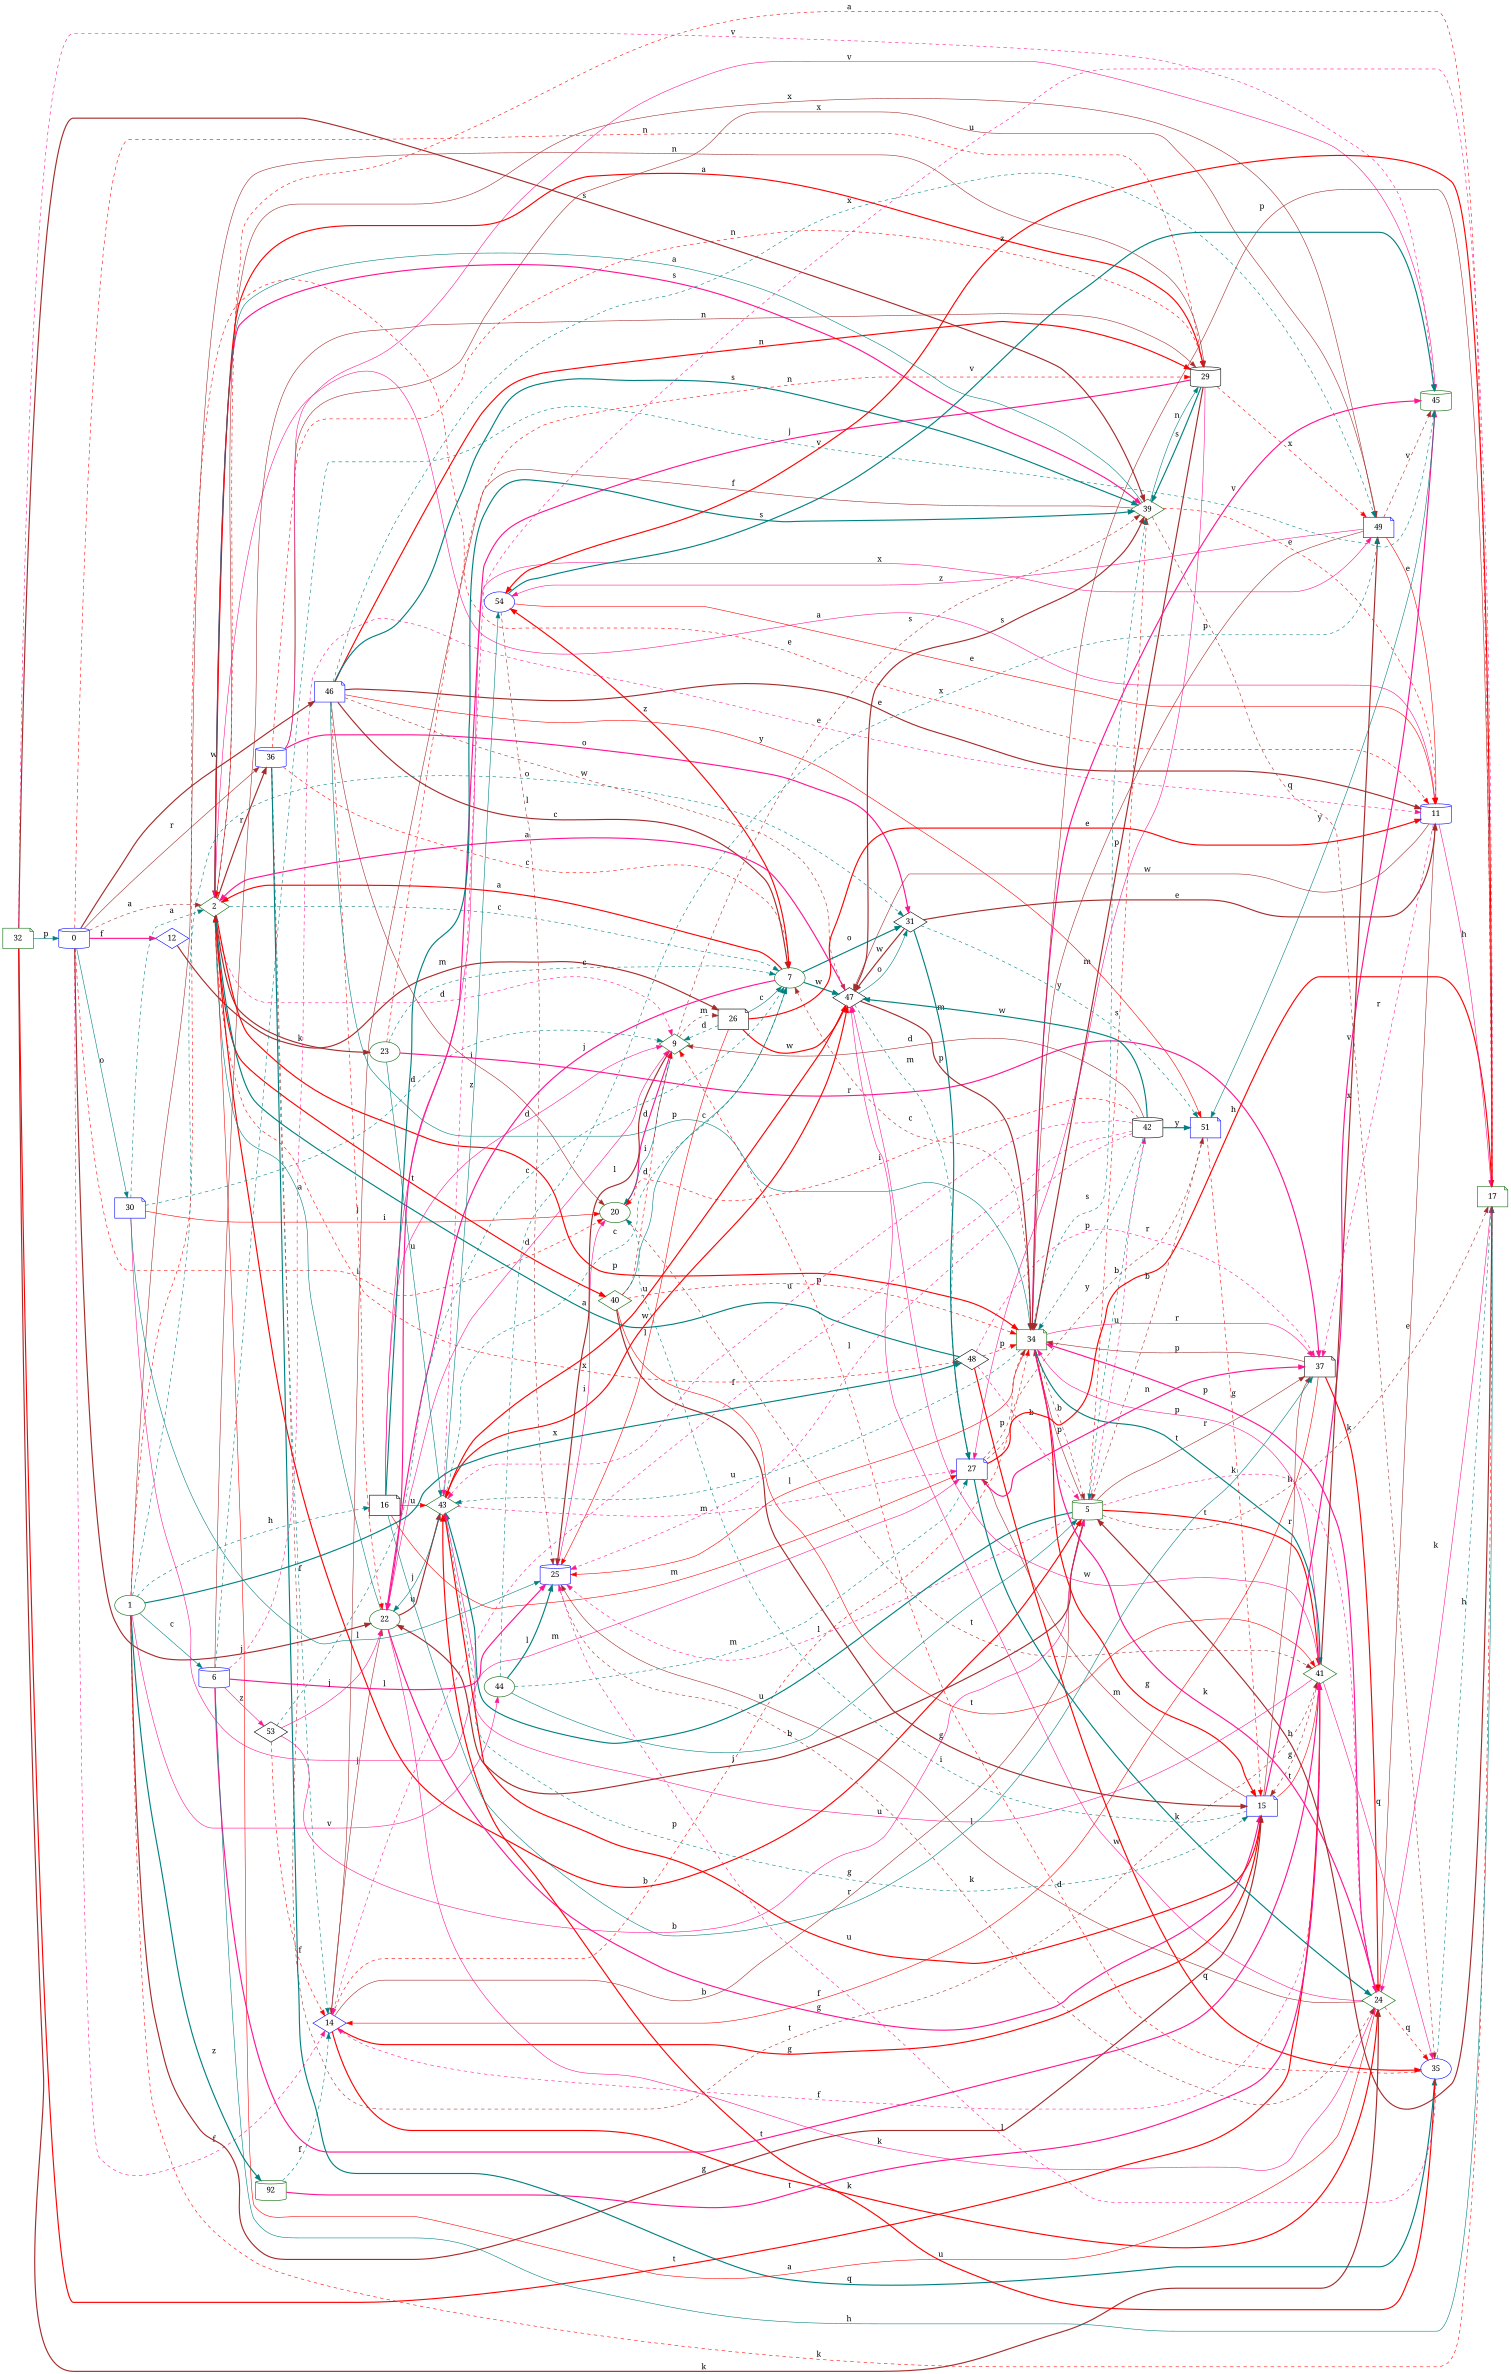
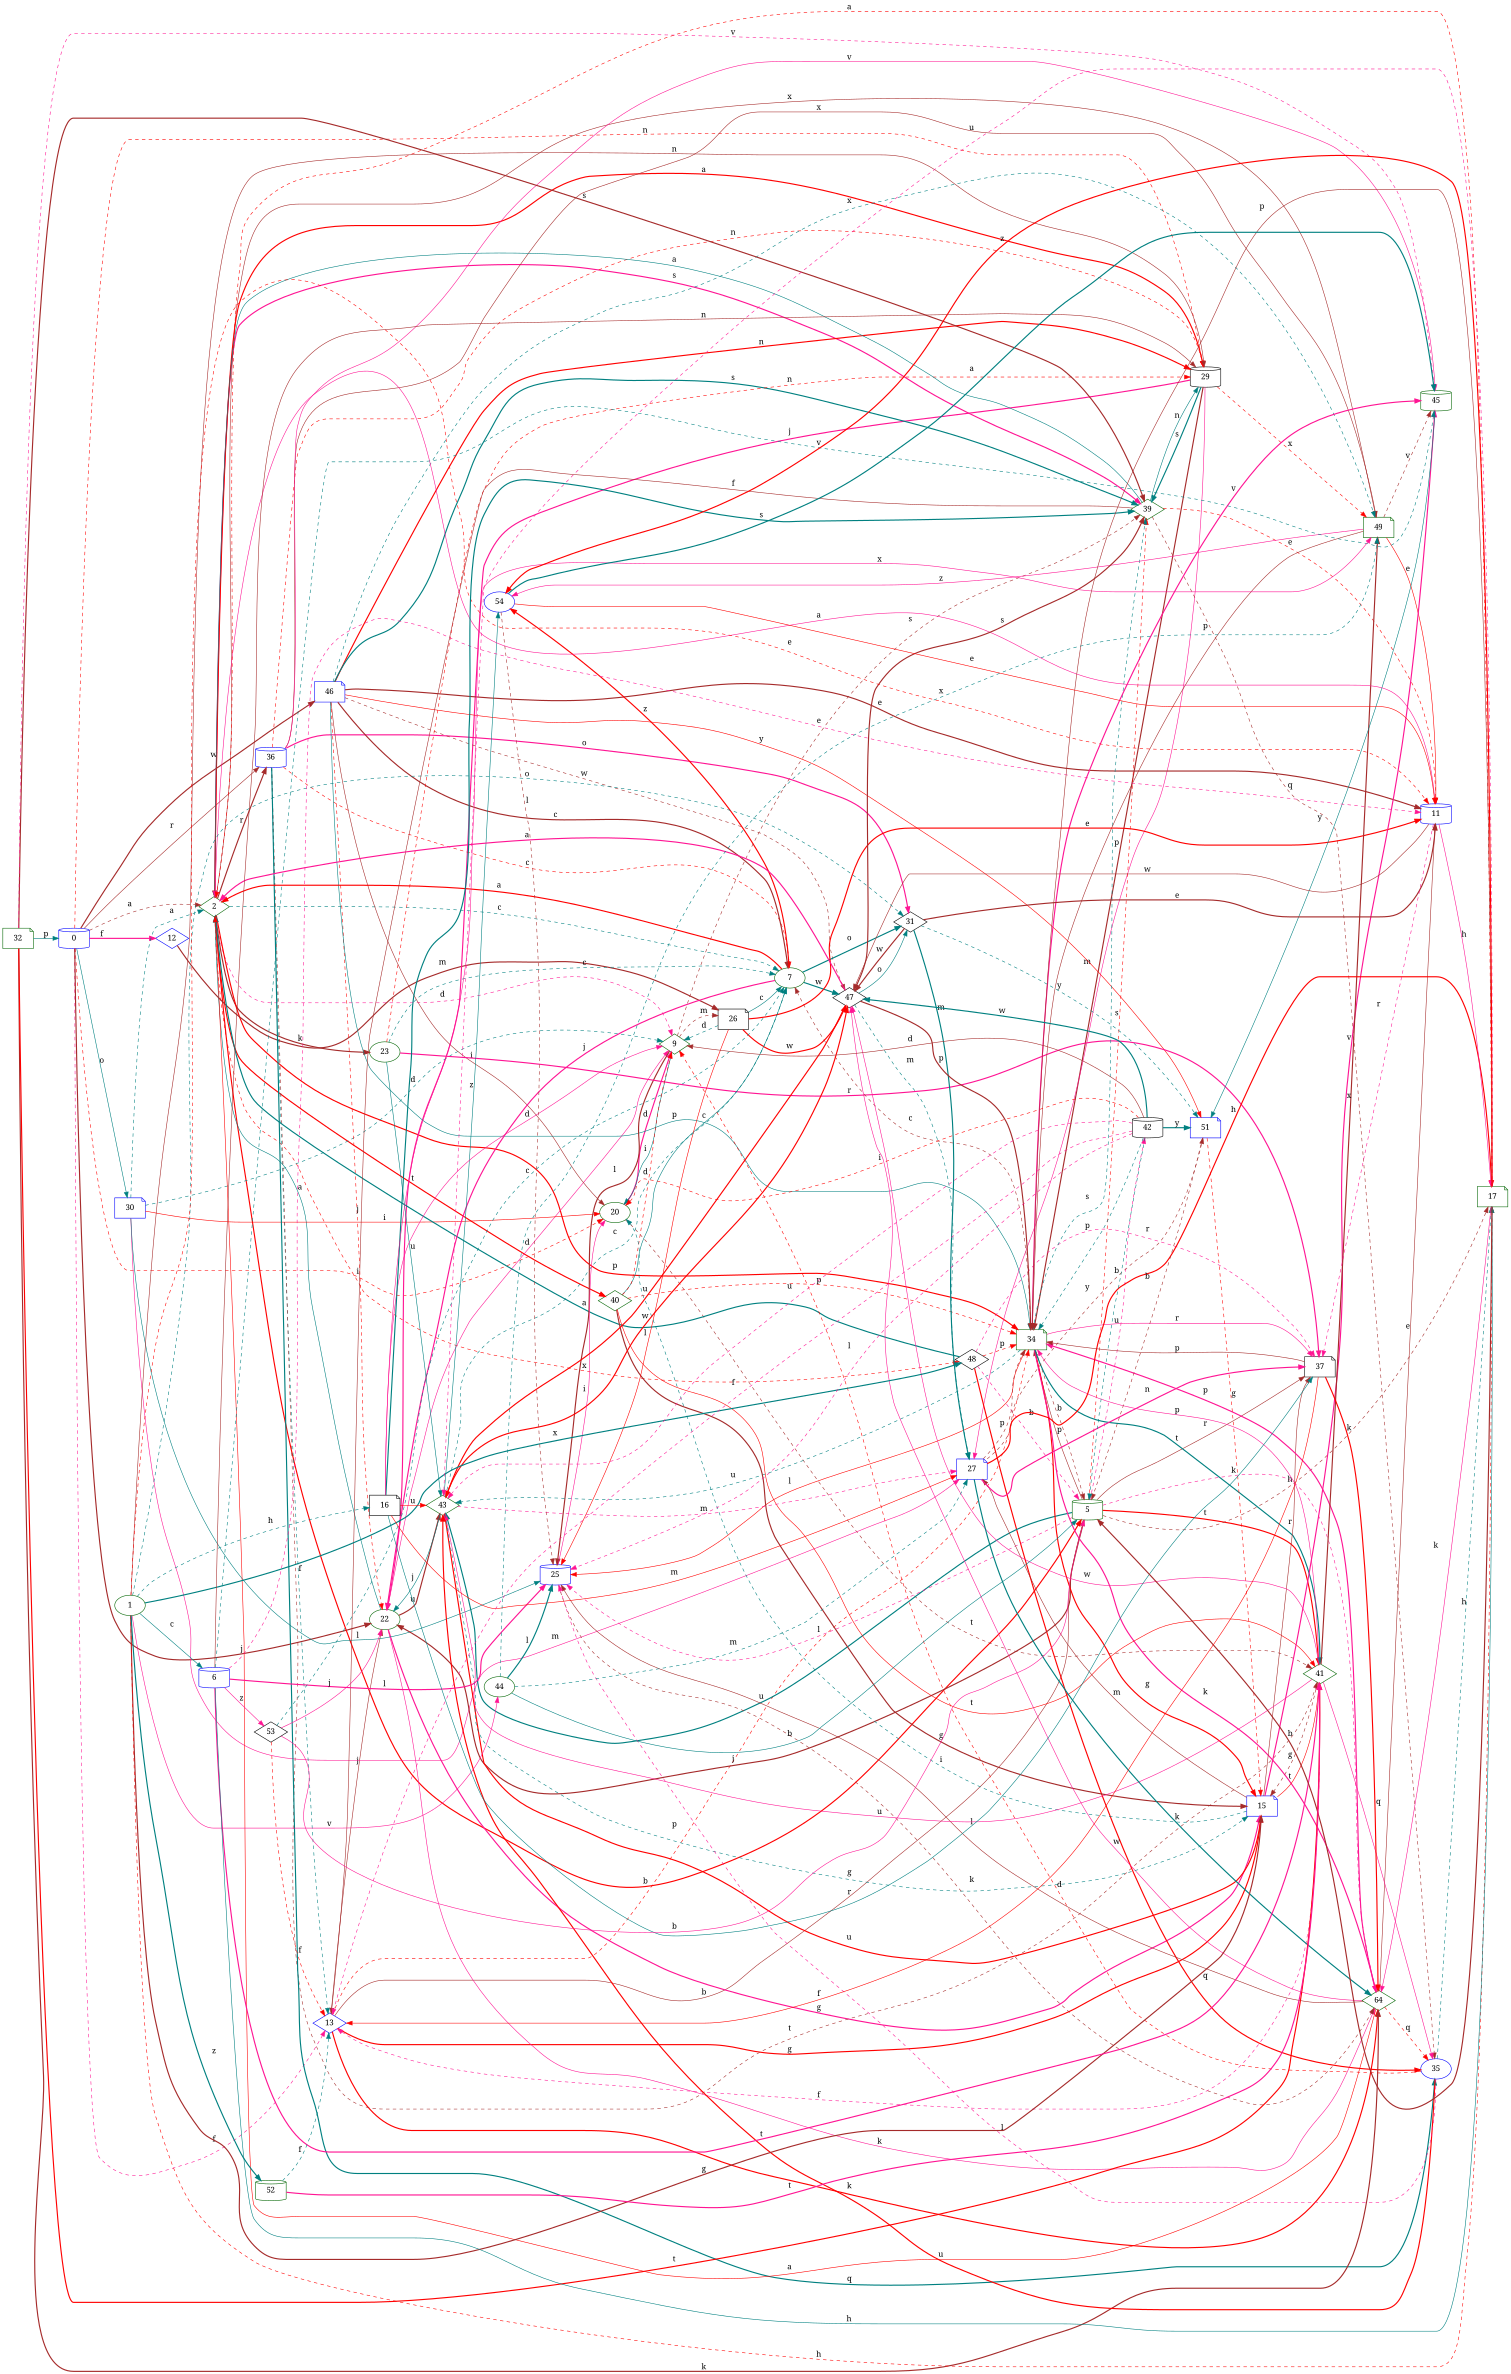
(972, 369) -> (972, 369)
(1379, 527) -> (1379, 527)
(1379, 2001) -> (1379, 2001)
(330, 2023) -> (330, 2023)
(271, 2190) -> (271, 2190)
(819, 2355) -> (819, 2355)
